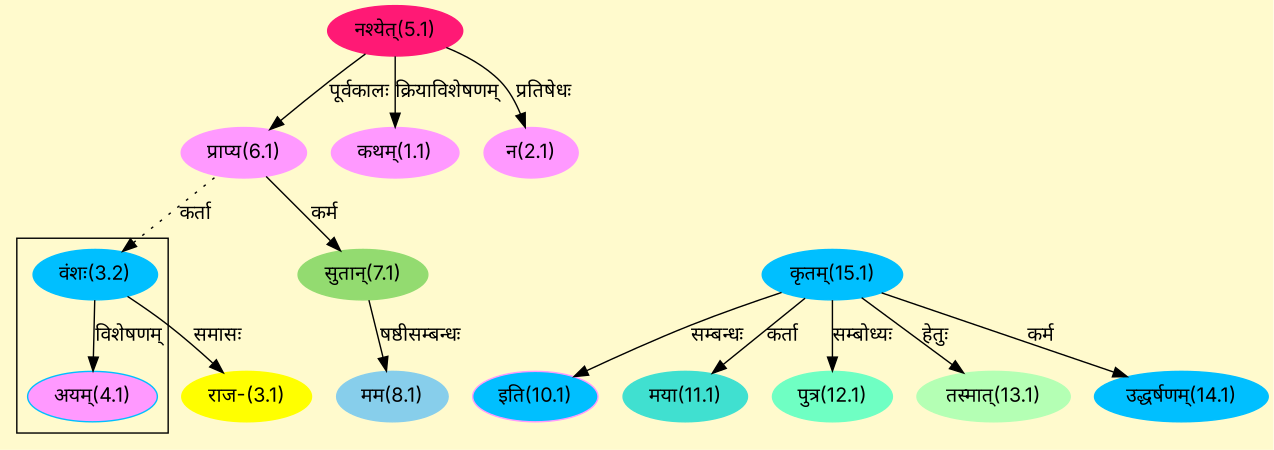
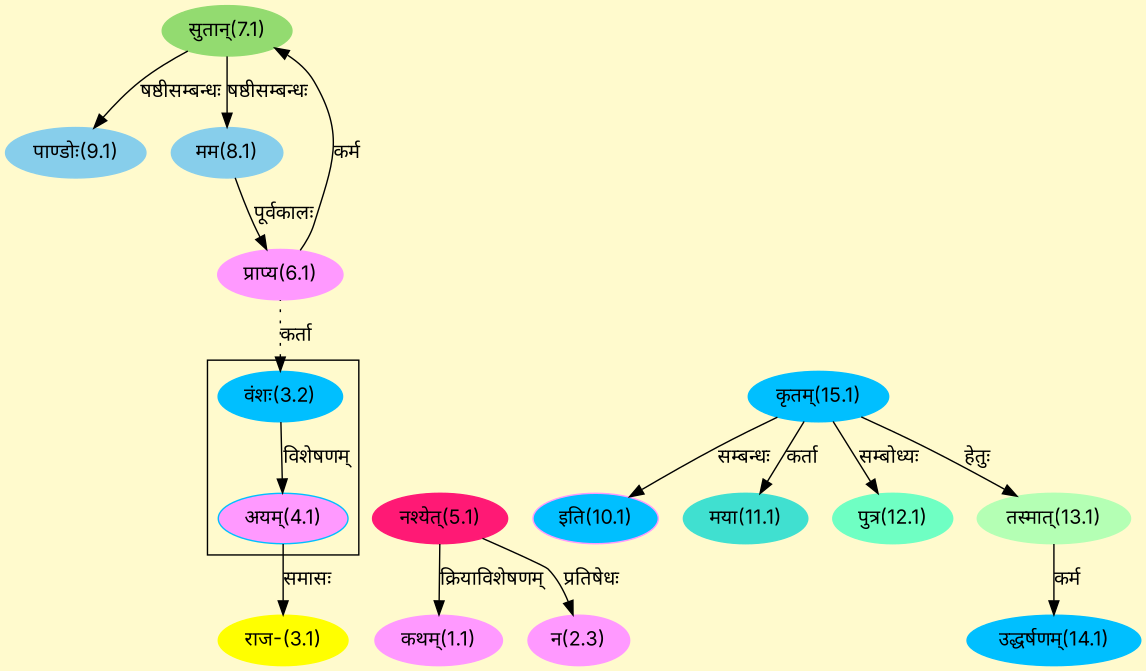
(323, 87) -> (247, 208)
none -> (76, 153)
(531, 153) -> (579, 640)
(998, 332) -> (1054, 572)
(178, 333) -> (283, 572)
